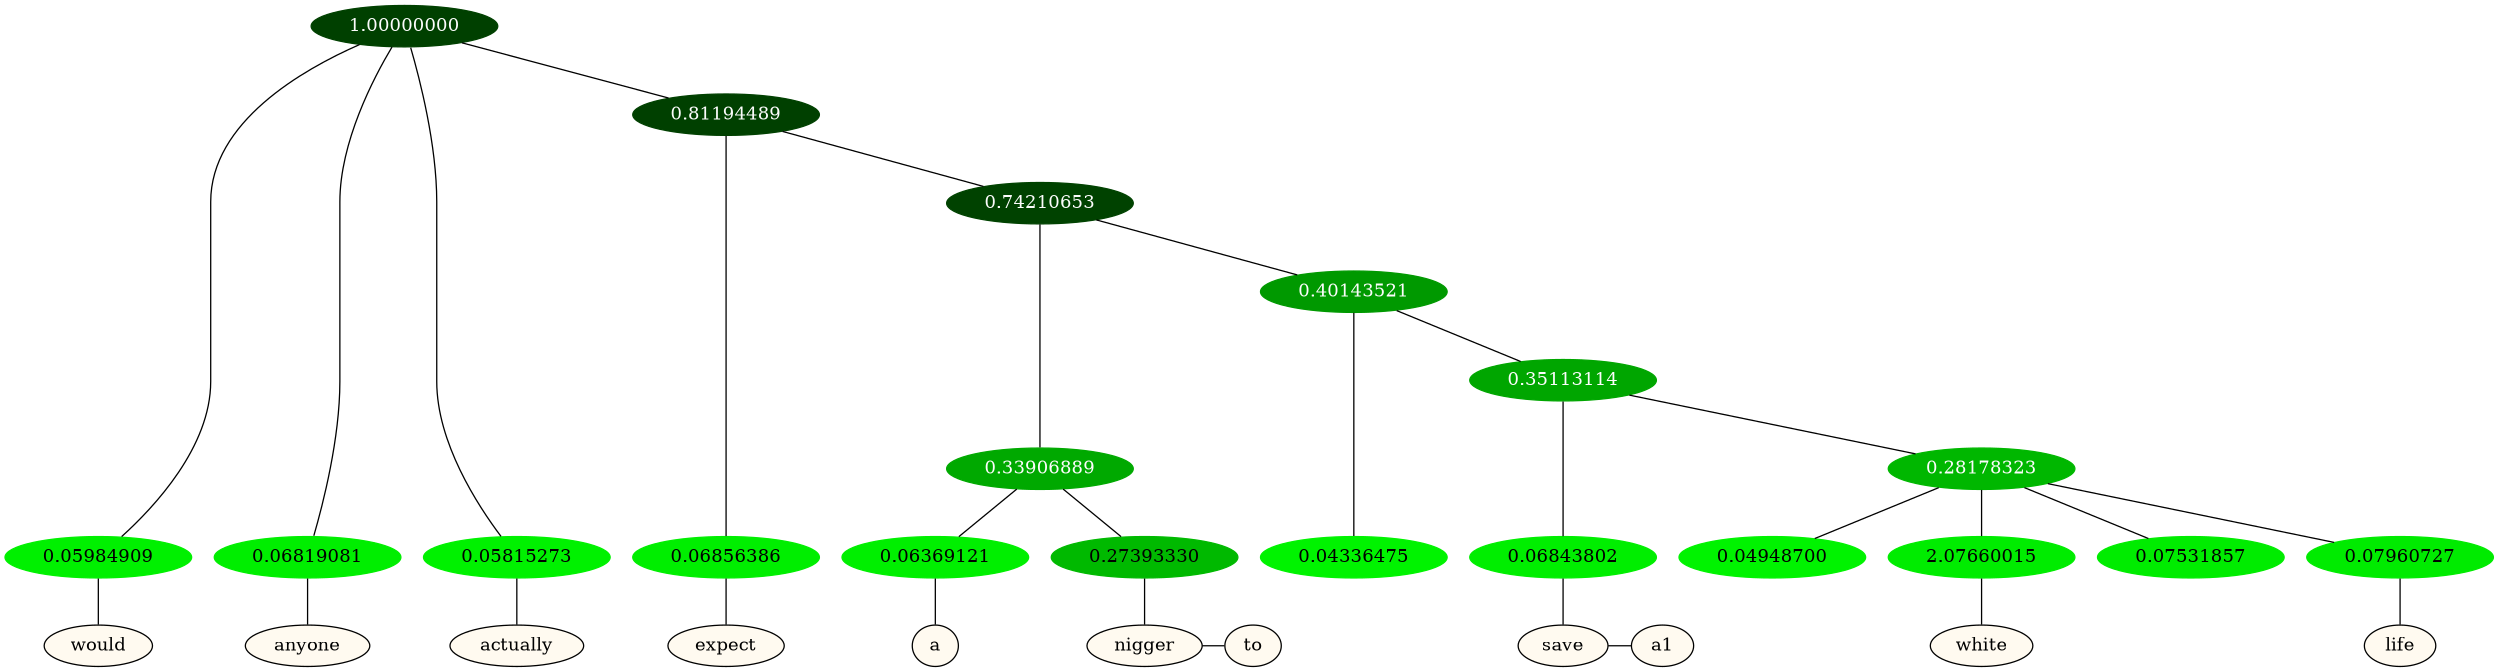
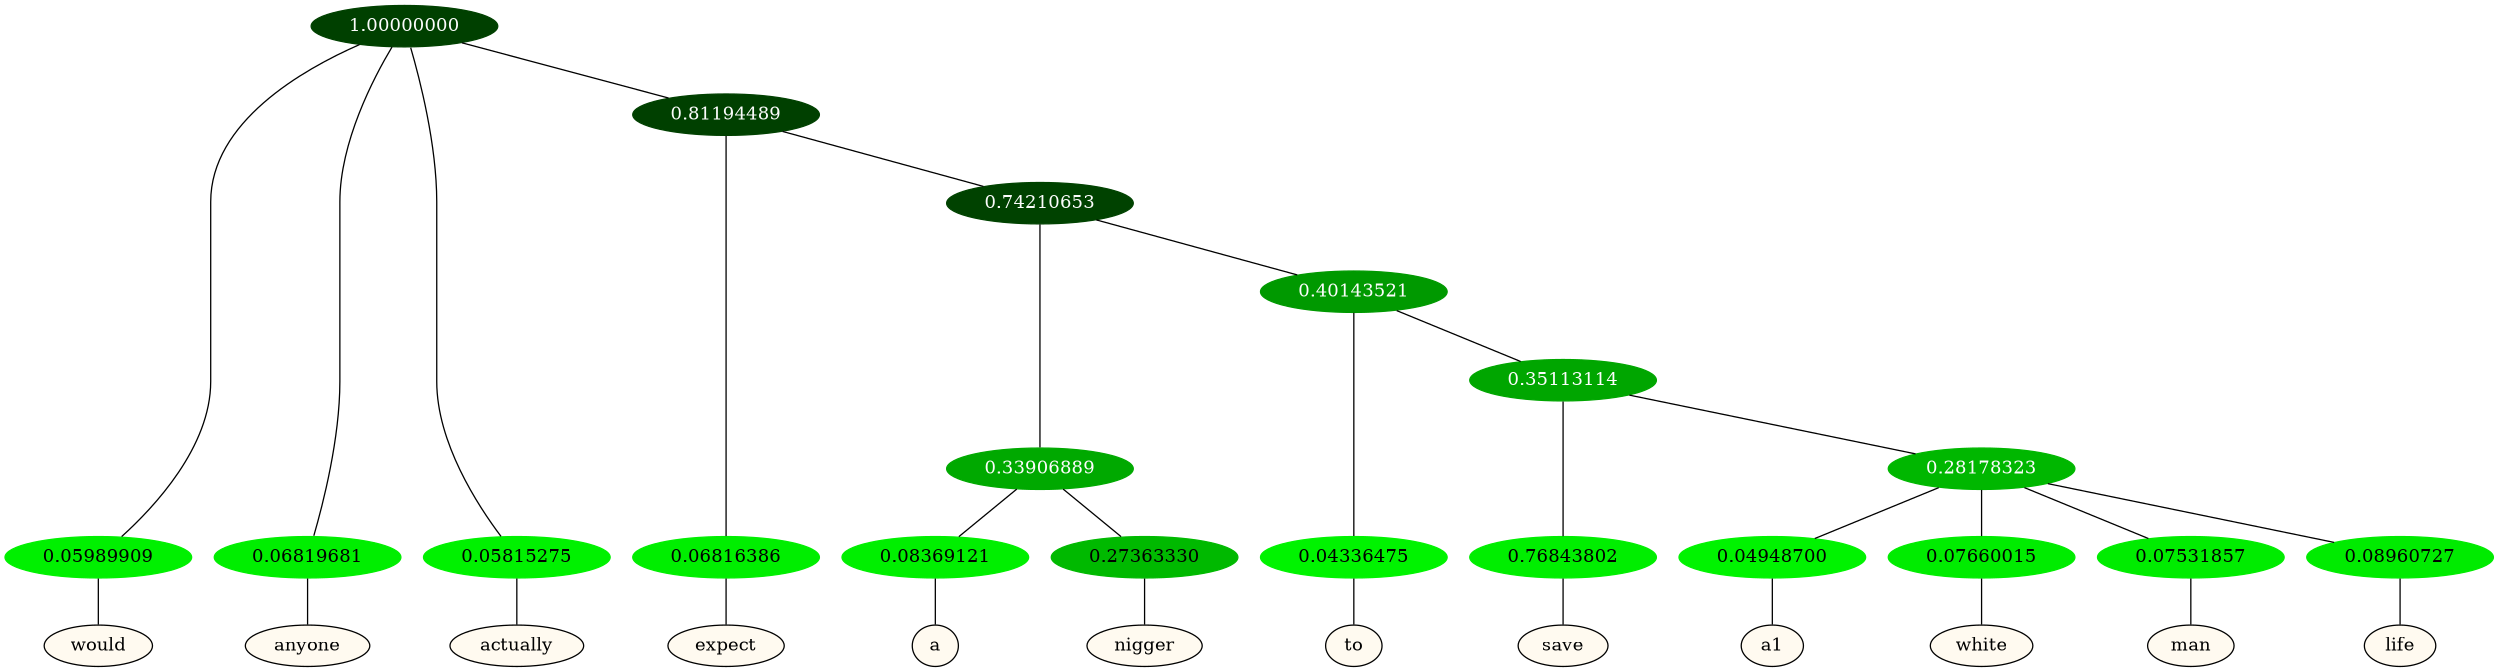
(98, 557) -> (98, 557)
(308, 557) -> (308, 557)
(517, 557) -> (517, 557)
(726, 557) -> (726, 557)
(935, 557) -> (935, 557)
(1145, 557) -> (1145, 557)
(1563, 557) -> (1563, 557)
(1982, 557) -> (1982, 557)
(2400, 557) -> (2400, 557)
(1213, 646) -> (1354, 602)
(1620, 646) -> (1772, 602)
none -> (2191, 646)
